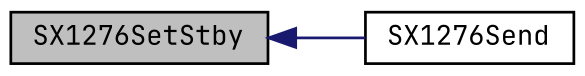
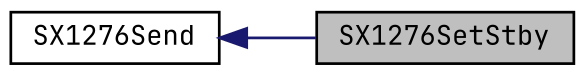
(331, 38) -> (281, 38)
